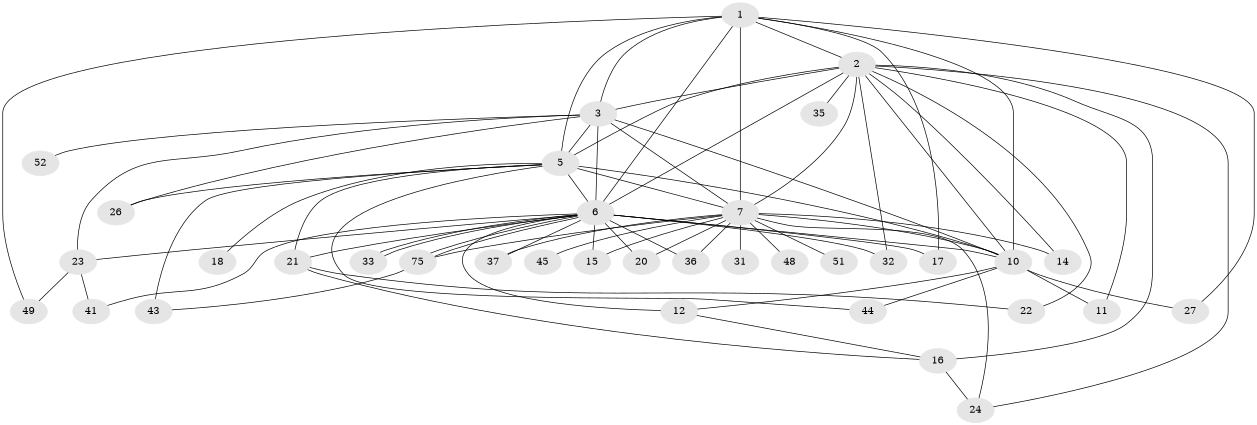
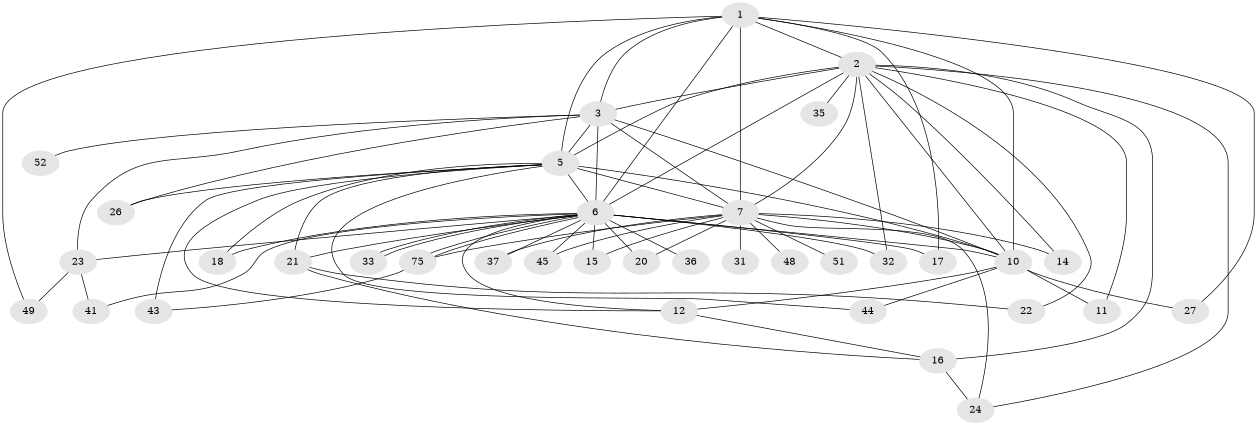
none -> (403, 223)
(716, 237) -> none
none -> (563, 243)
none -> (204, 279)
